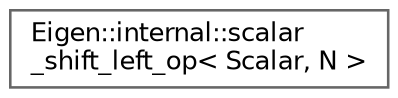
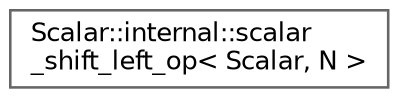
(199, 49) -> (199, 49)
